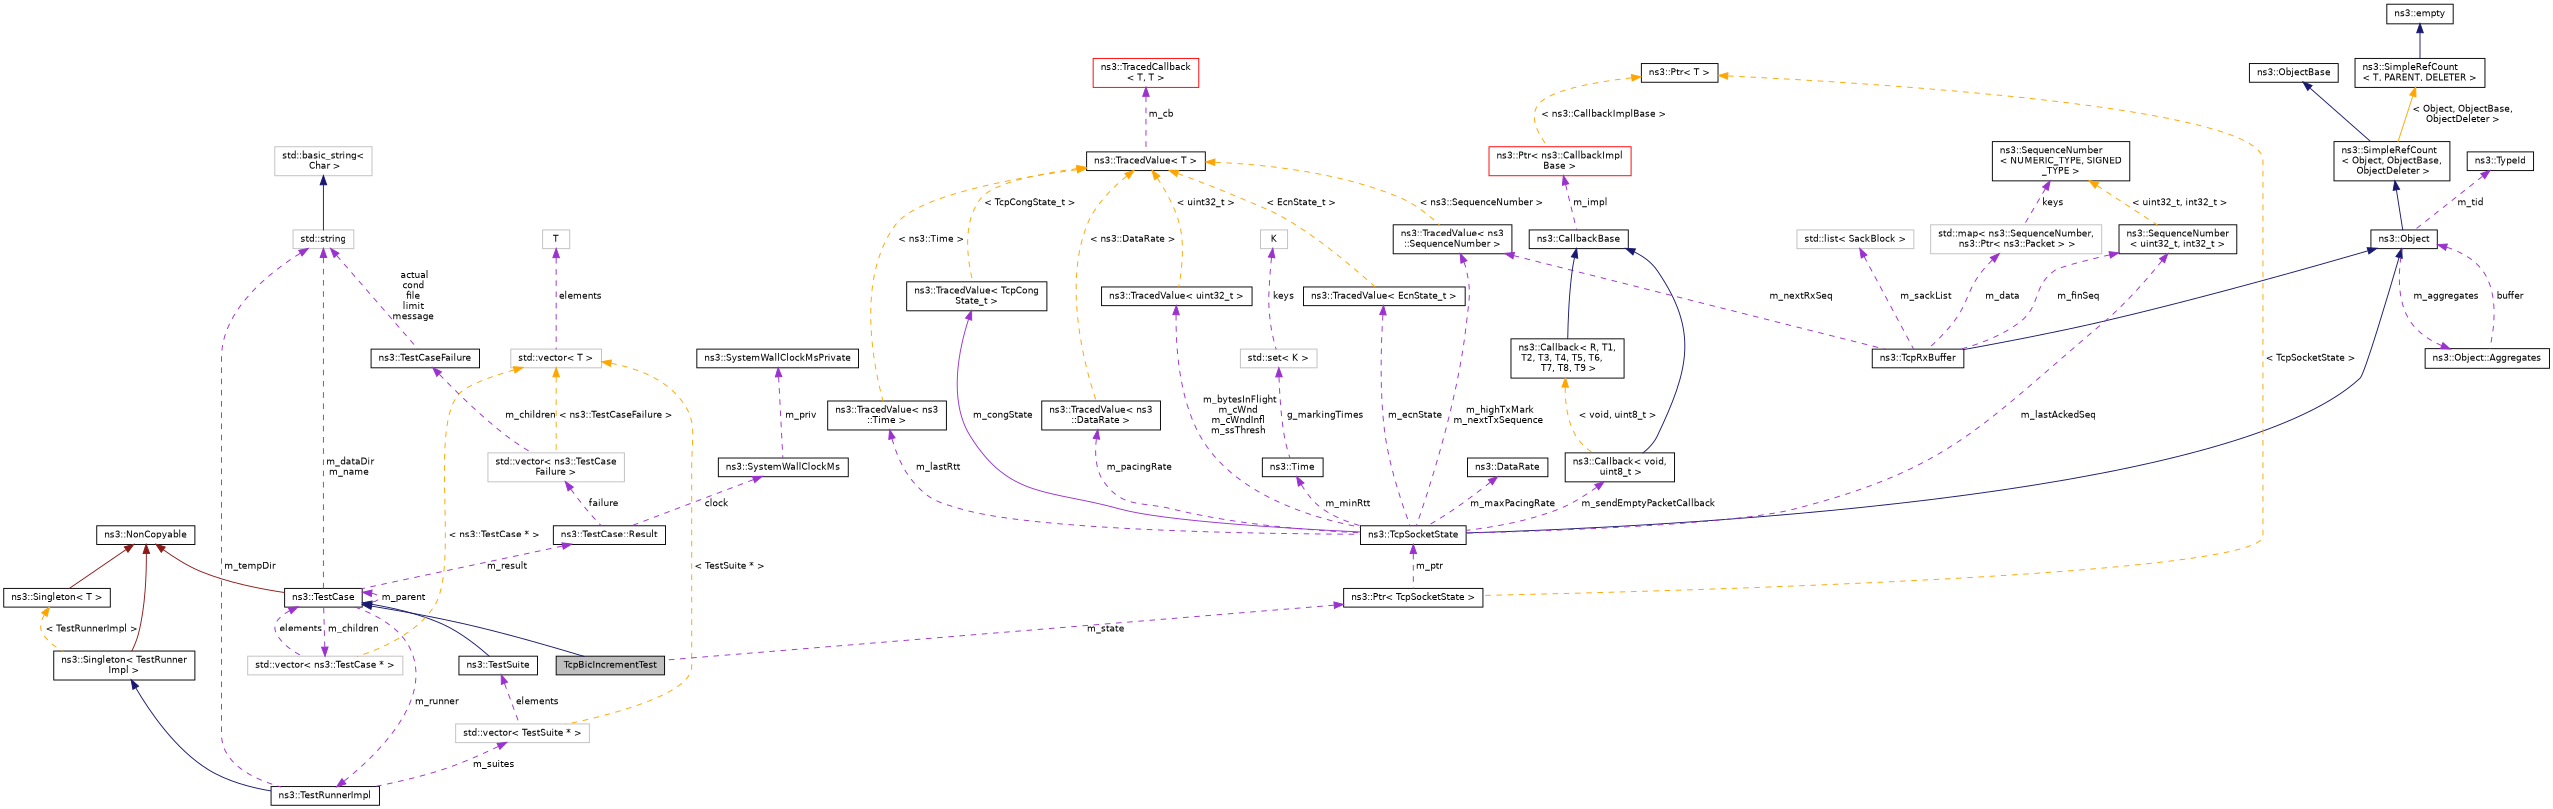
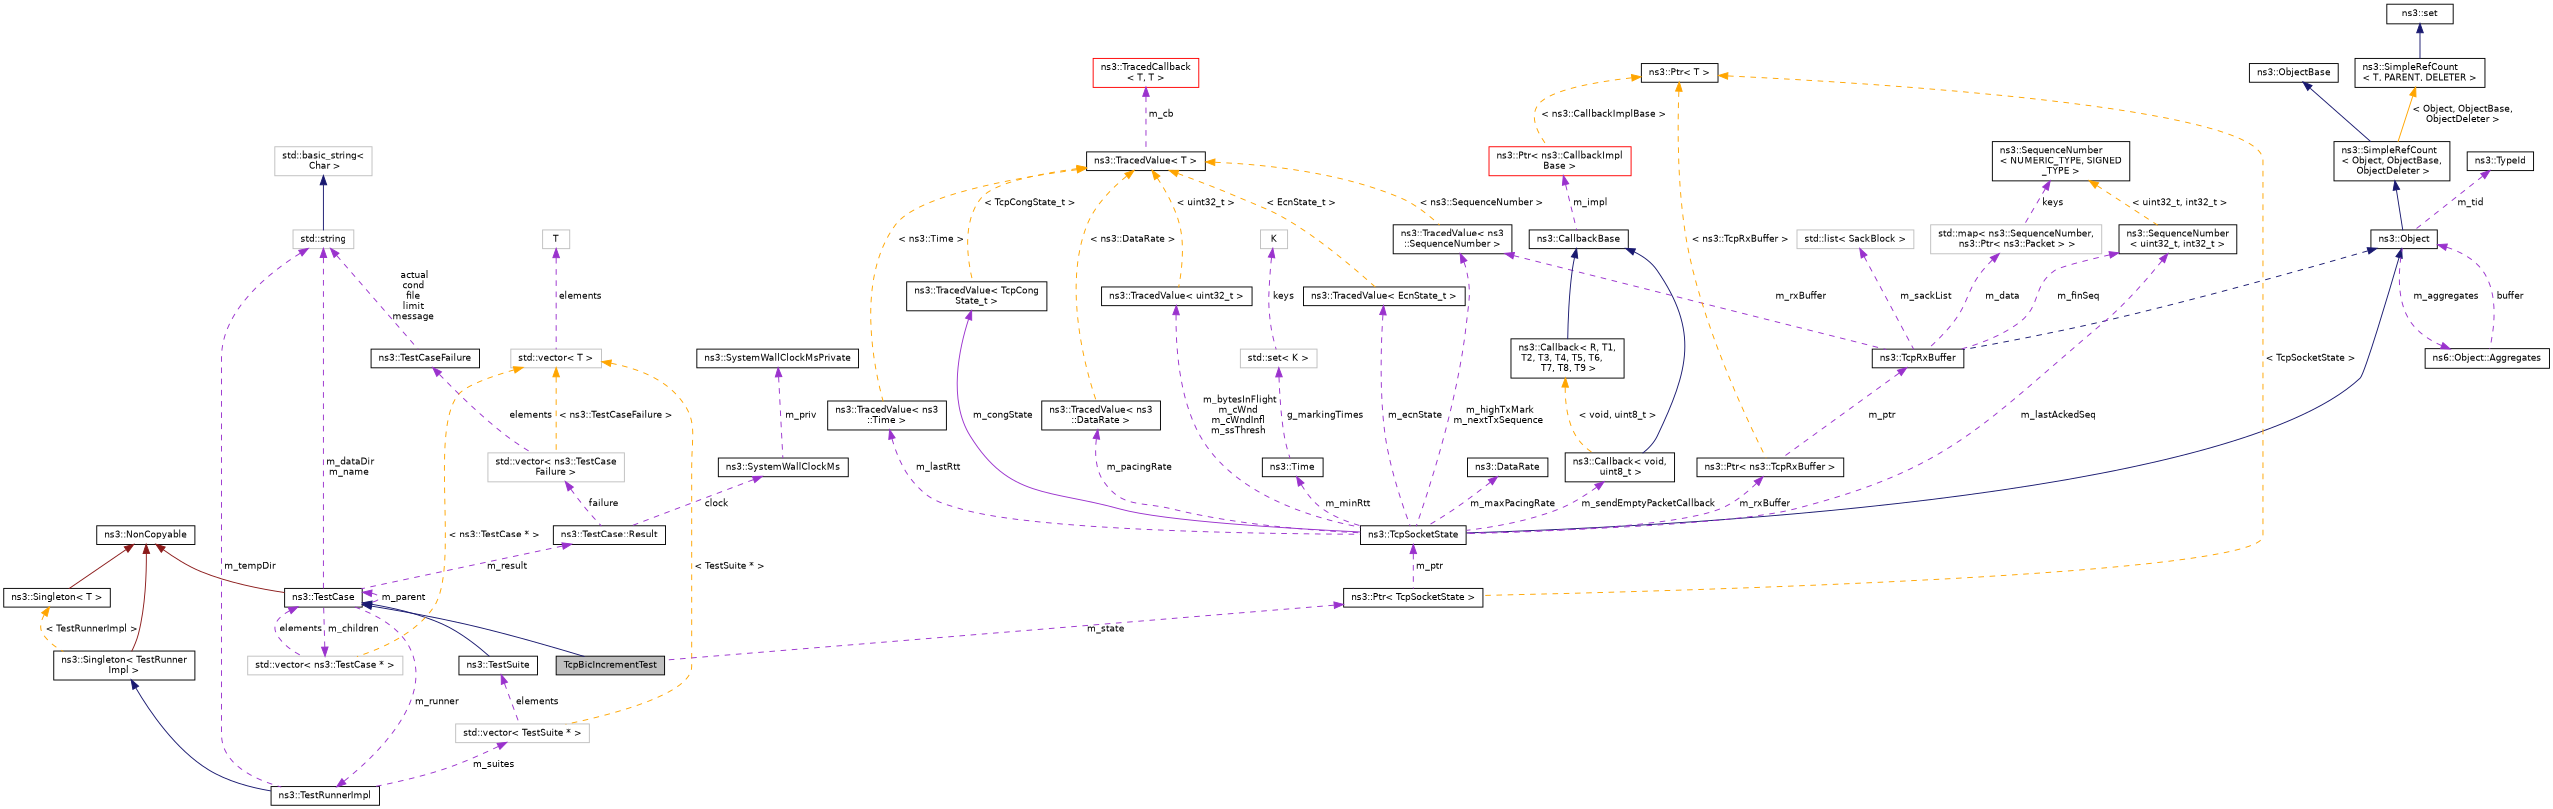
(2420, 14) -> (2420, 14)
(1800, 296) -> (1800, 296)
(2167, 306) -> (2167, 306)
(2487, 358) -> (2487, 358)
(530, 415) -> (530, 415)
none -> (1770, 467)
